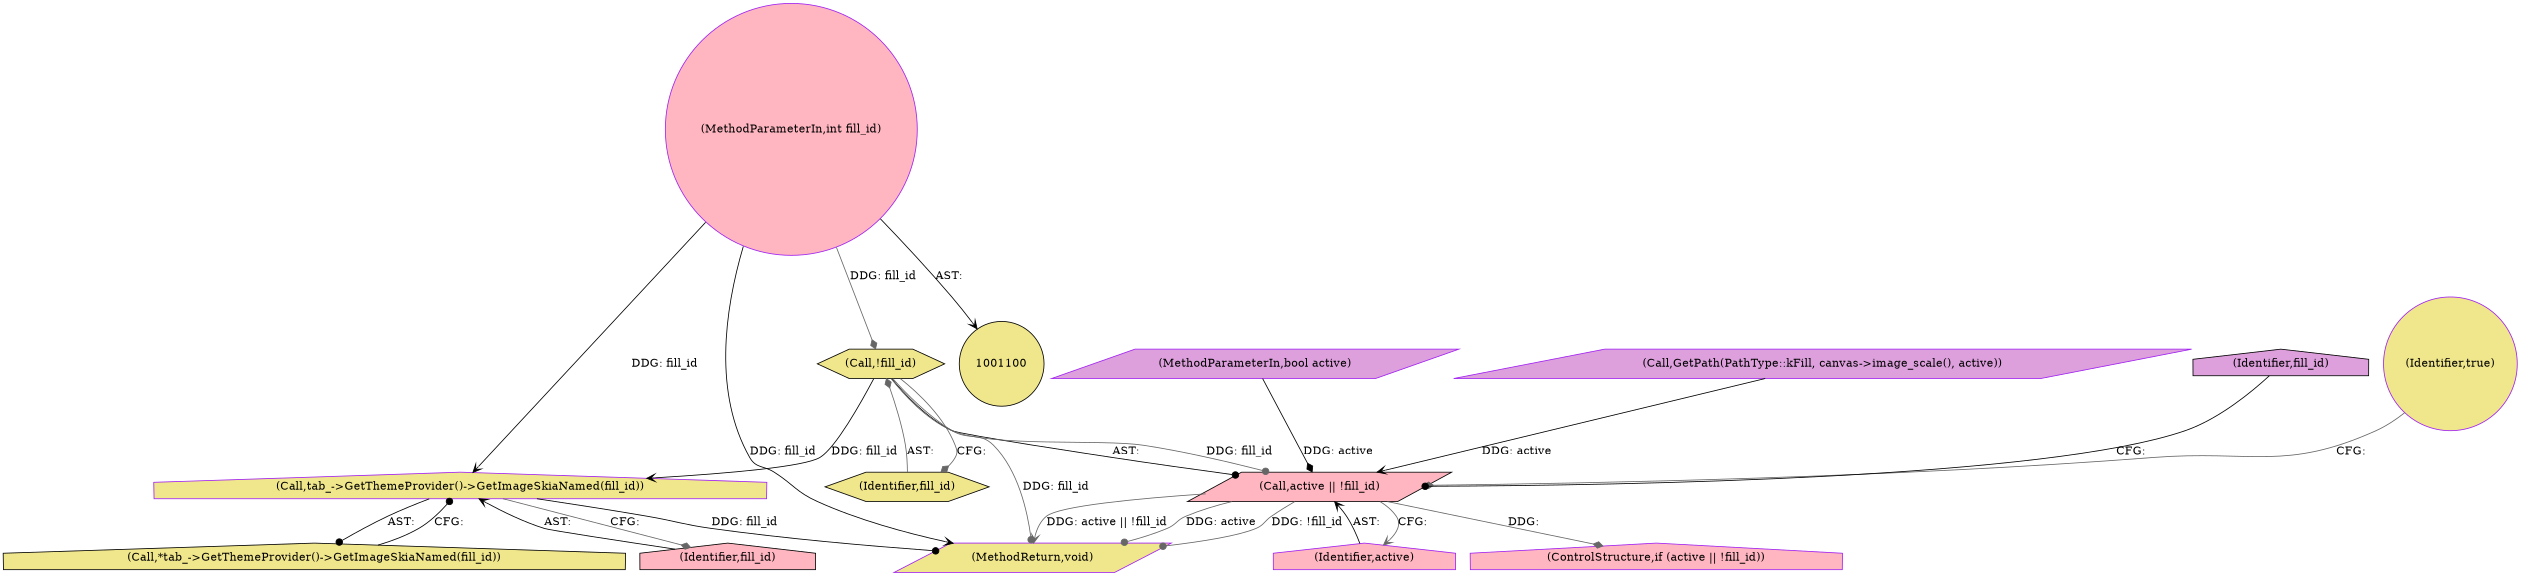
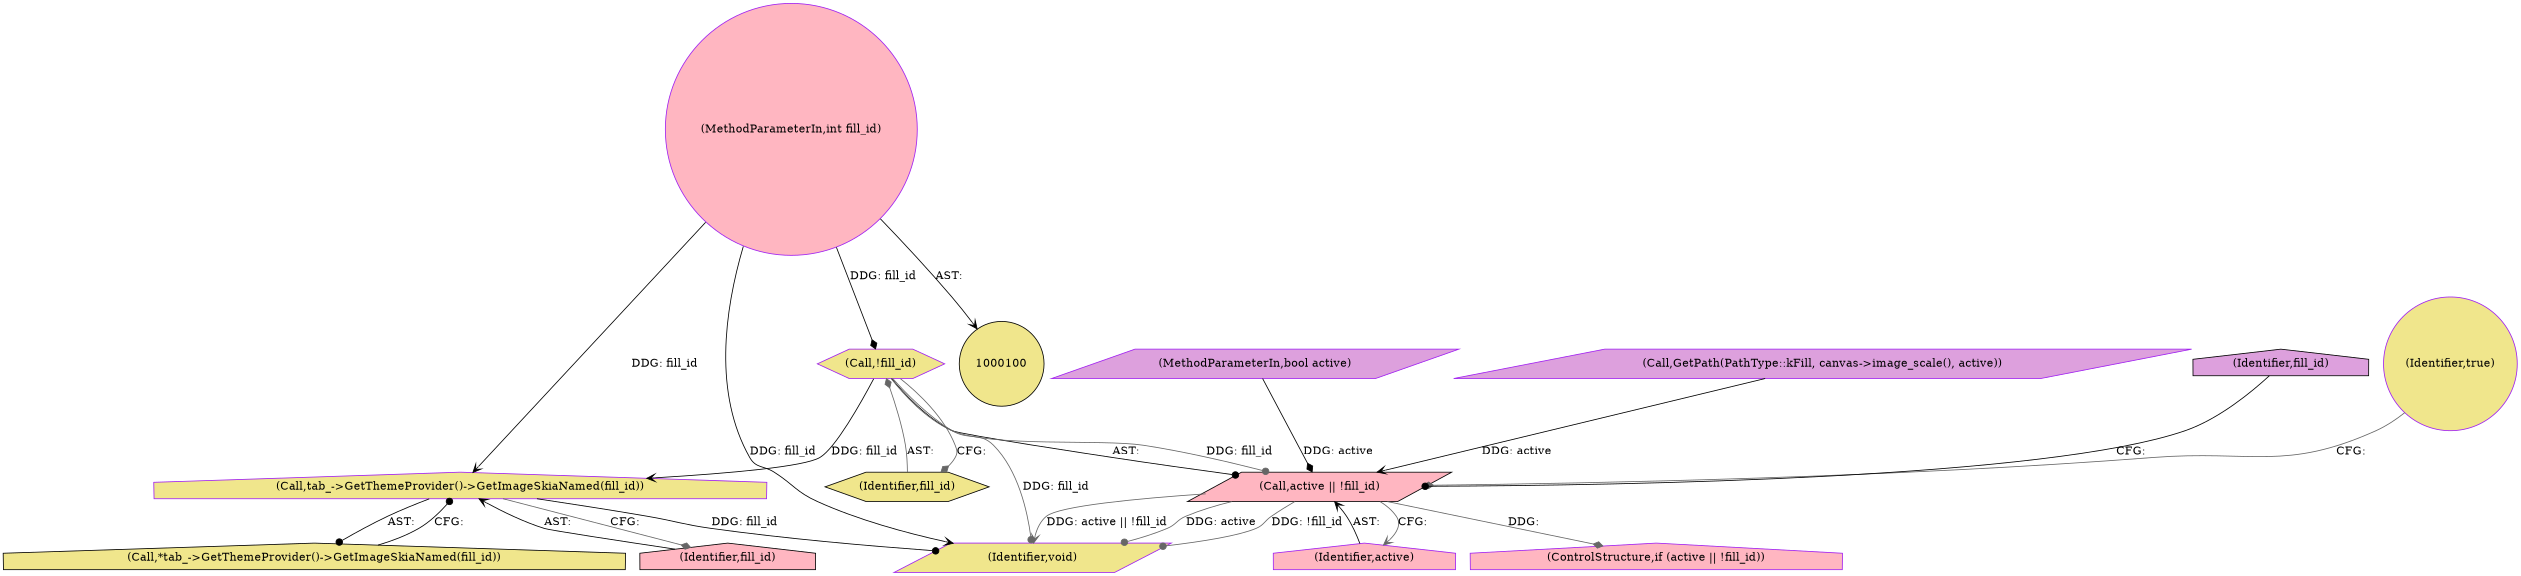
(854, 293) -> (854, 293)
(881, 364) -> (881, 364)
(1002, 364) -> (1002, 364)
(1033, 558) -> (1033, 558)
